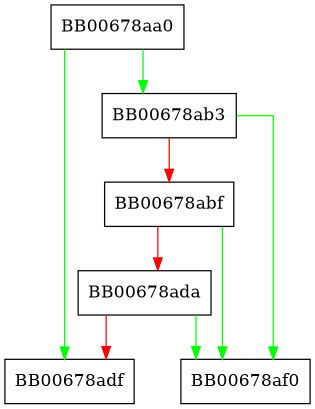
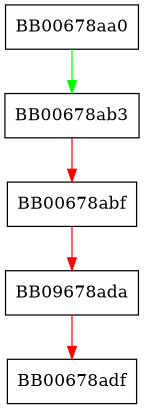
(65, 198) -> none
(145, 293) -> (72, 293)
(245, 381) -> none
